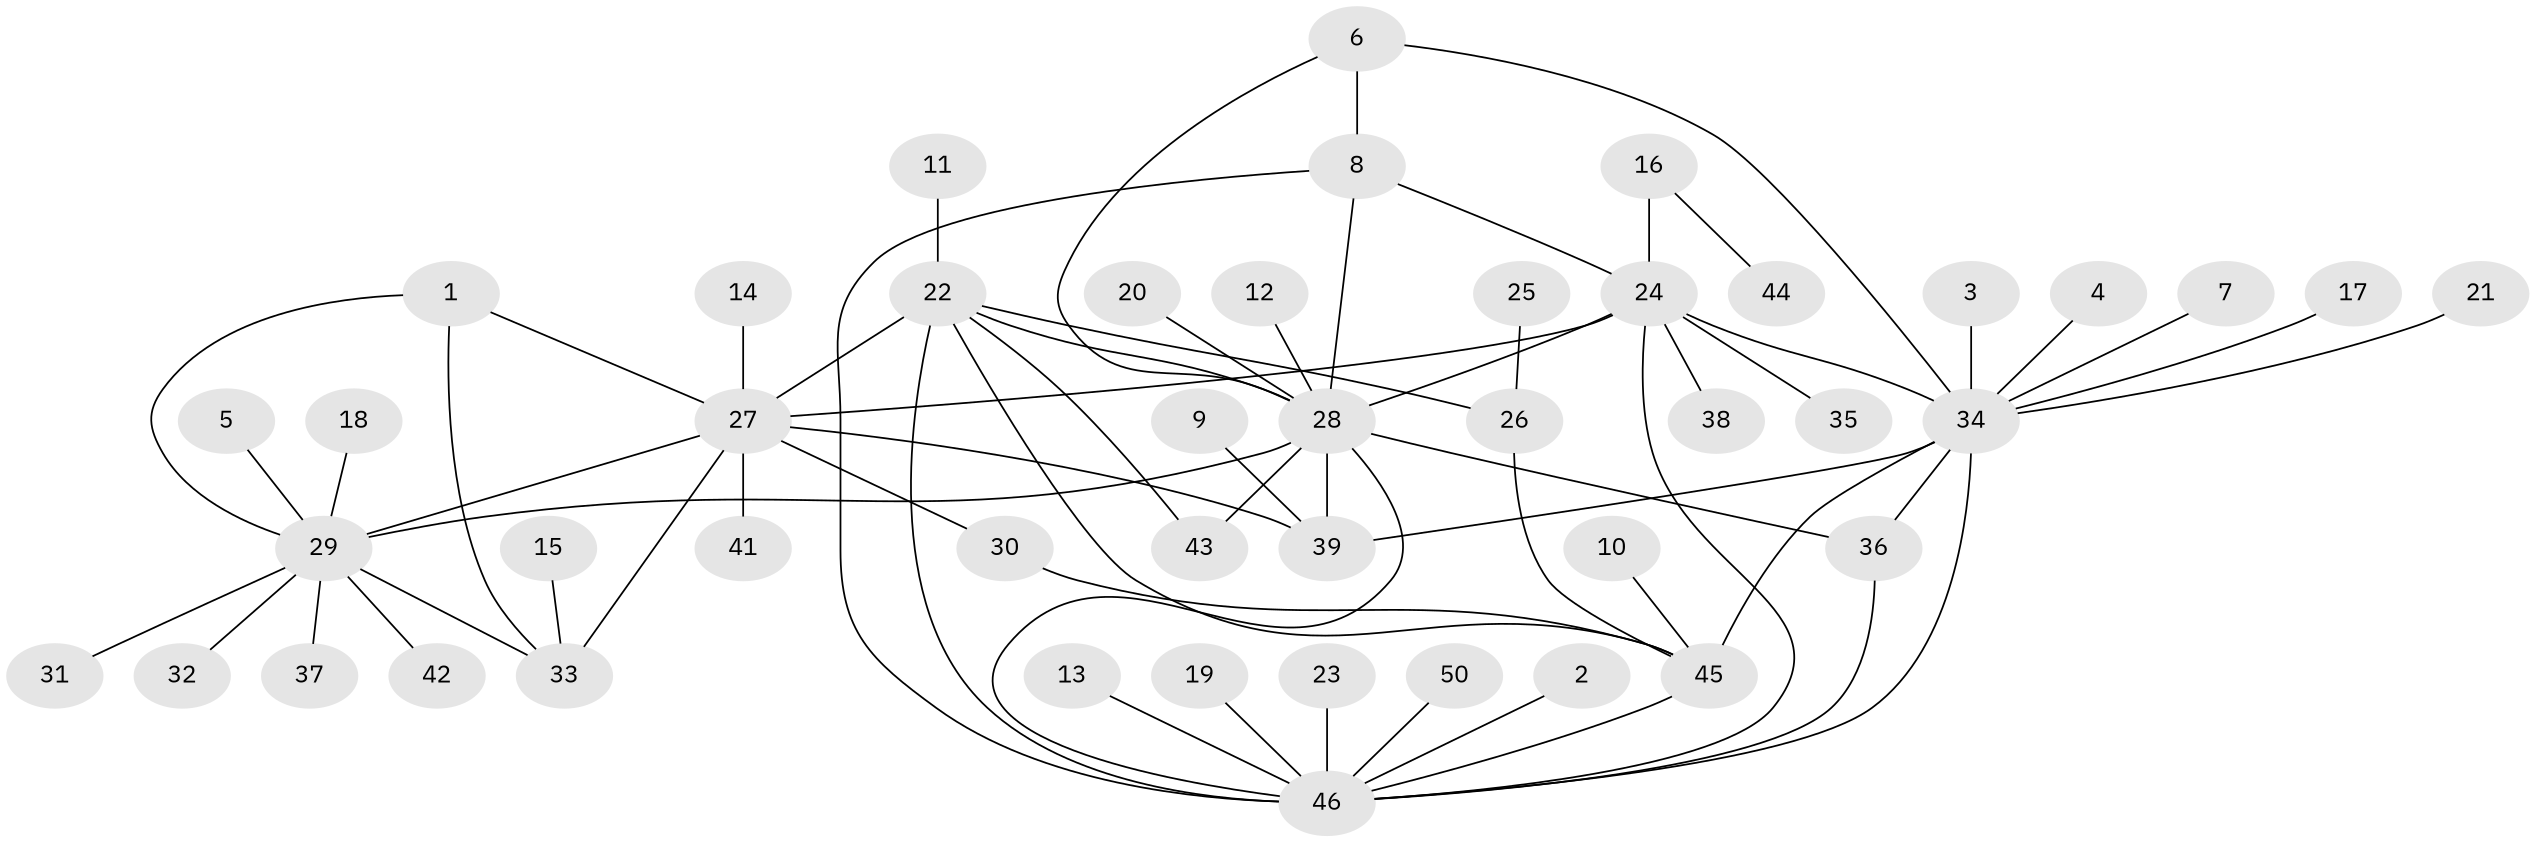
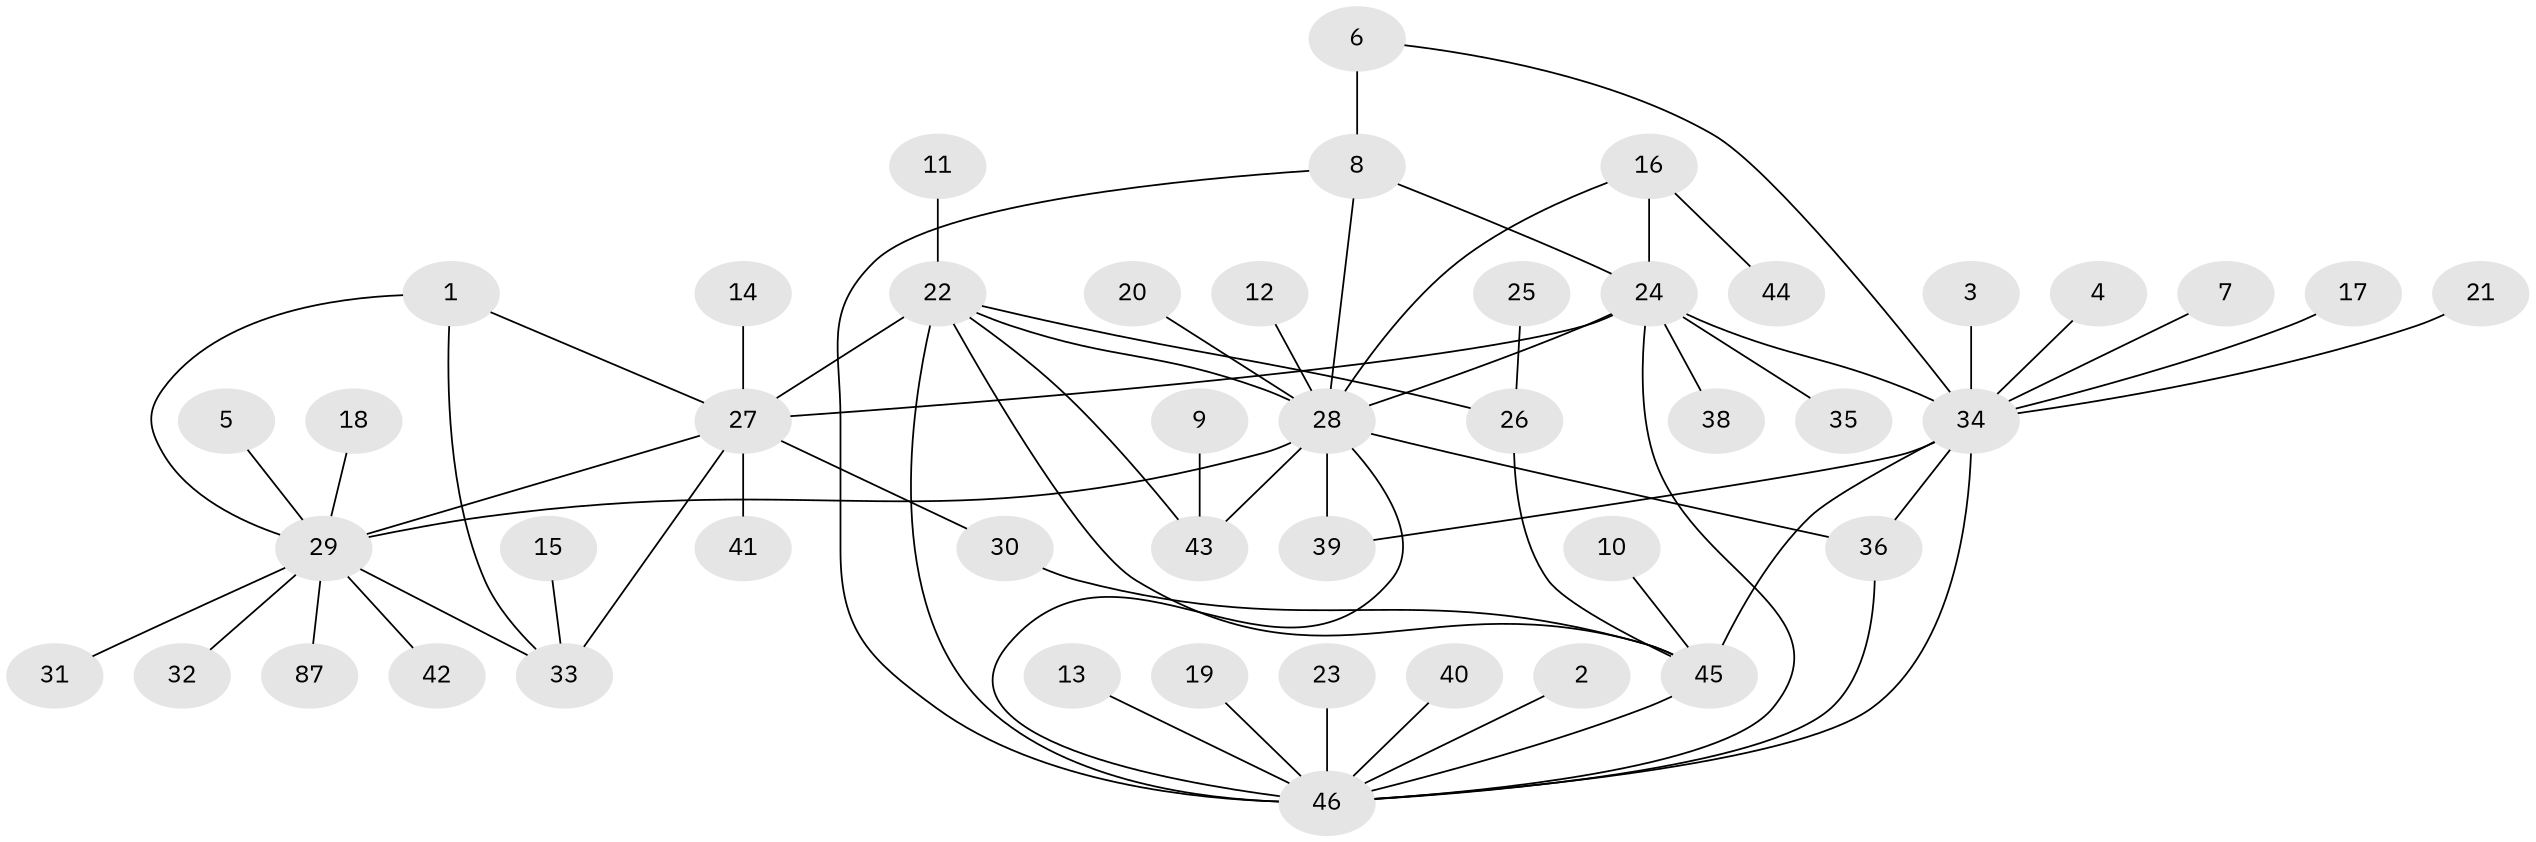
(1074, 254) -> (1457, 263)
(1056, 466) -> none
(1256, 477) -> (1200, 485)
(310, 676) -> (310, 676)
(1454, 676) -> (1454, 676)
